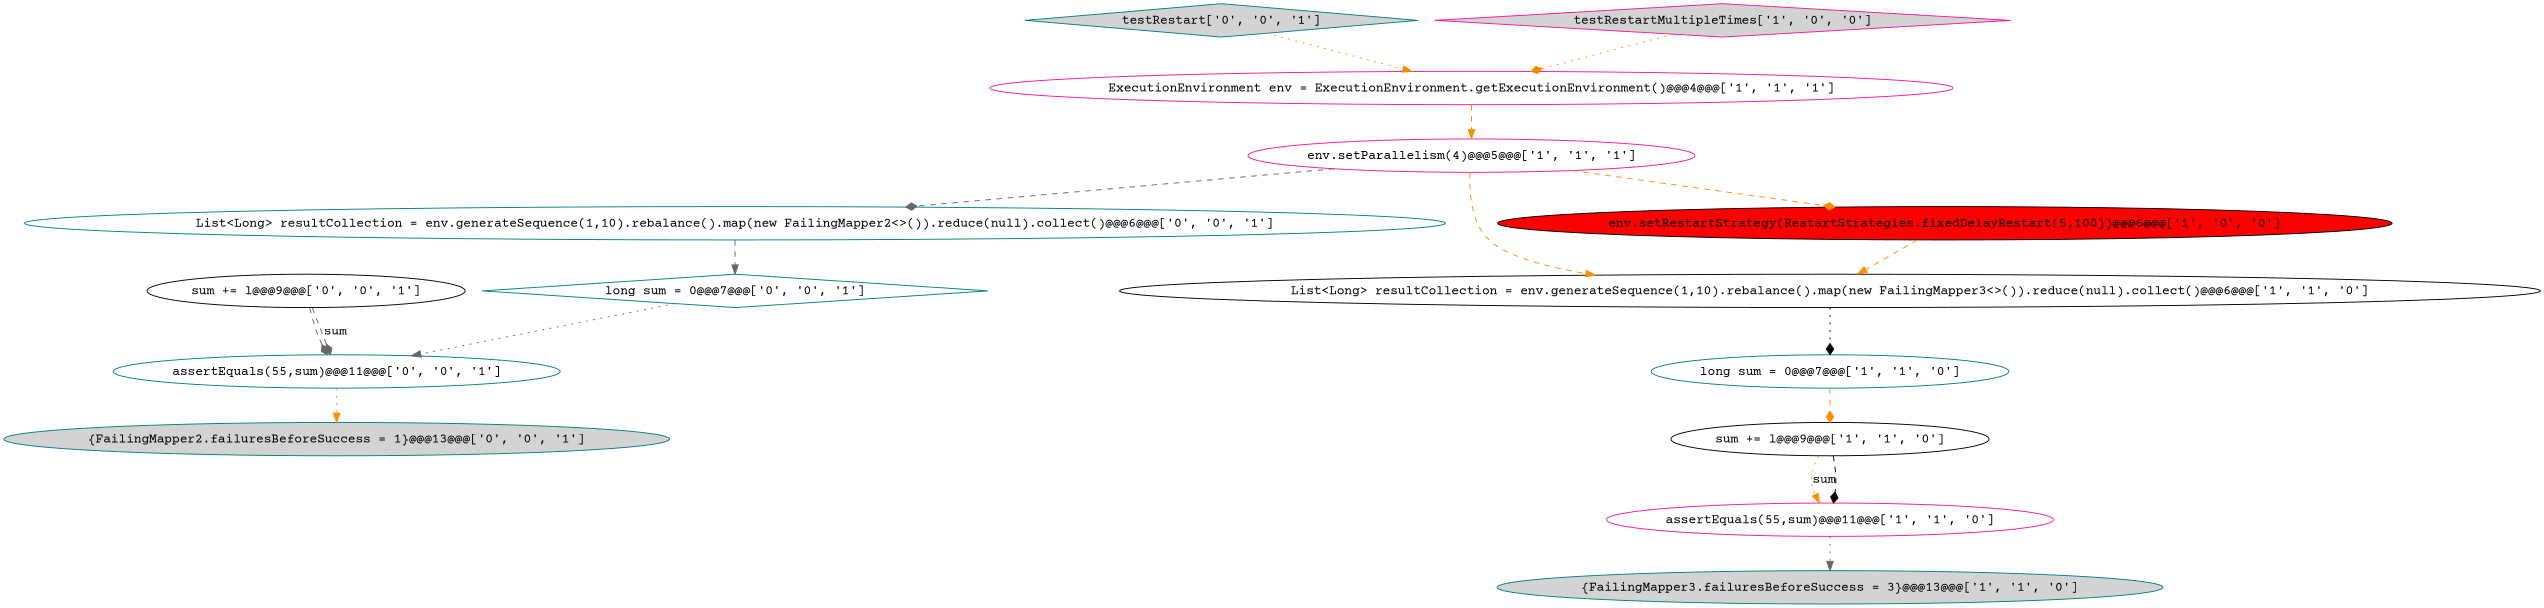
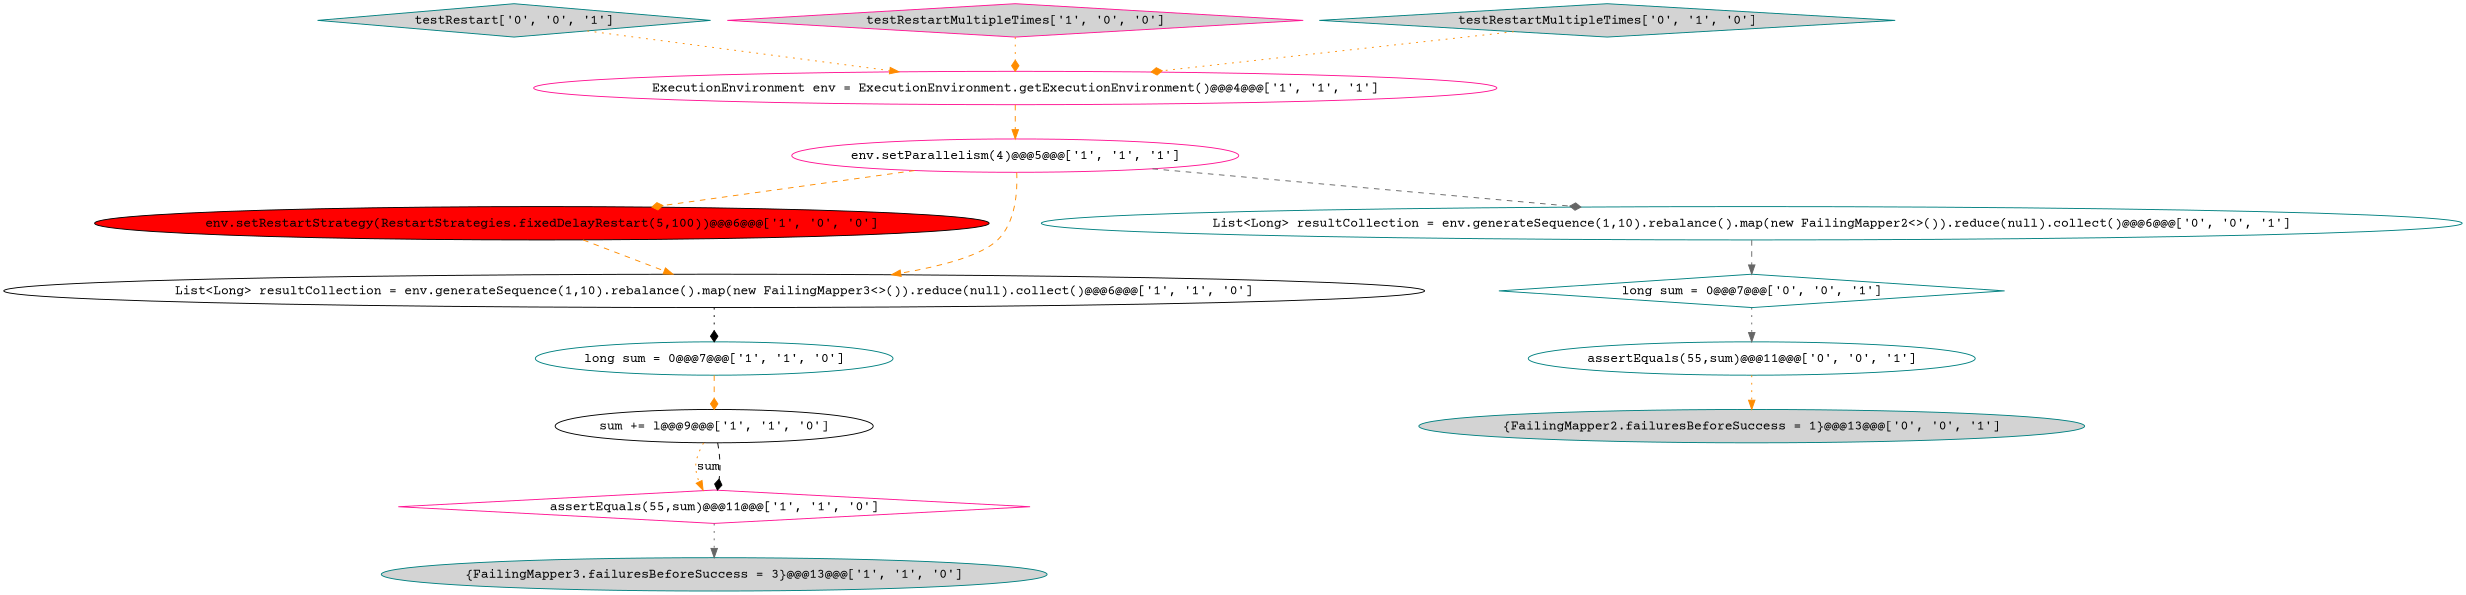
none -> (1607, 20)
(306, 291) -> none
(1830, 520) -> (714, 507)
